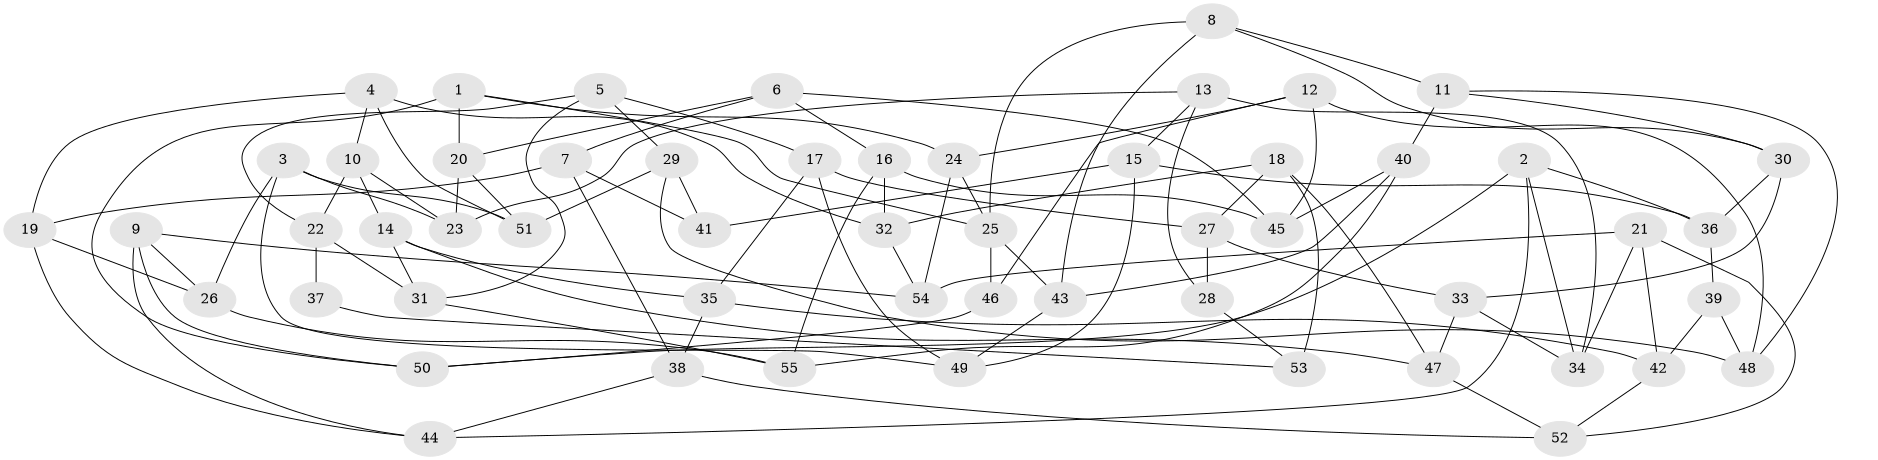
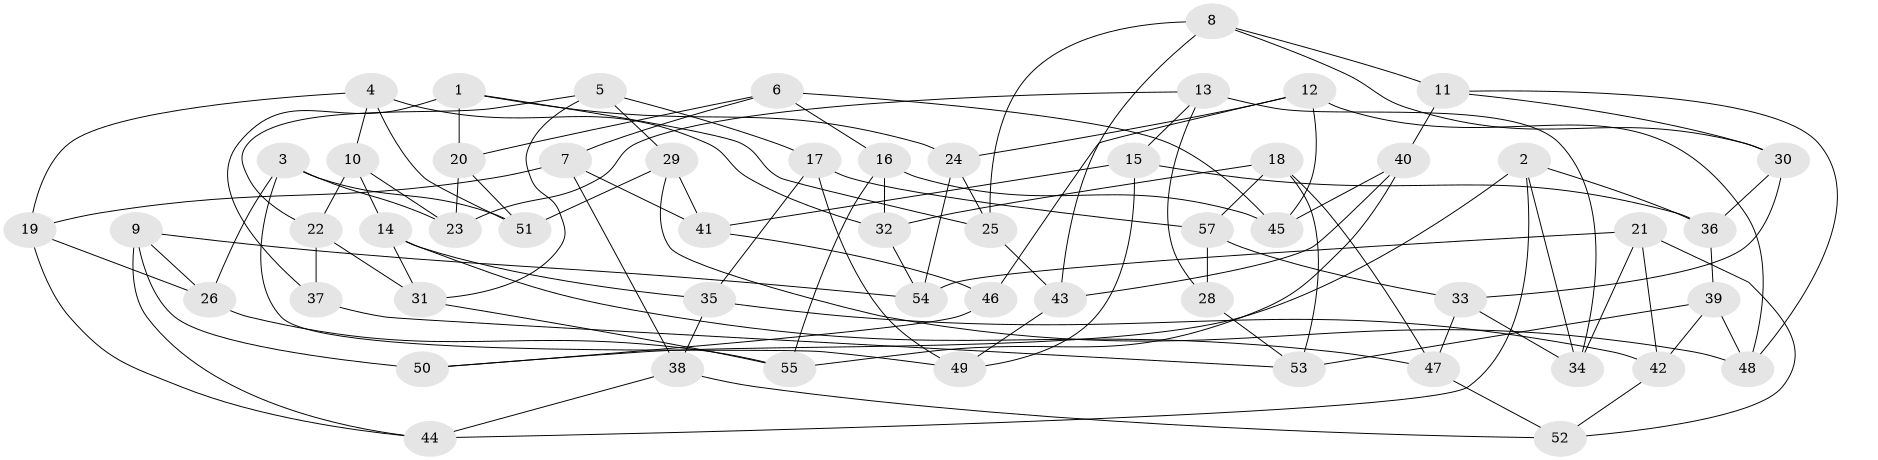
(99, 219) -> (253, 129)
(1207, 230) -> (1207, 230)
(991, 265) -> (858, 256)
none -> (1479, 339)
